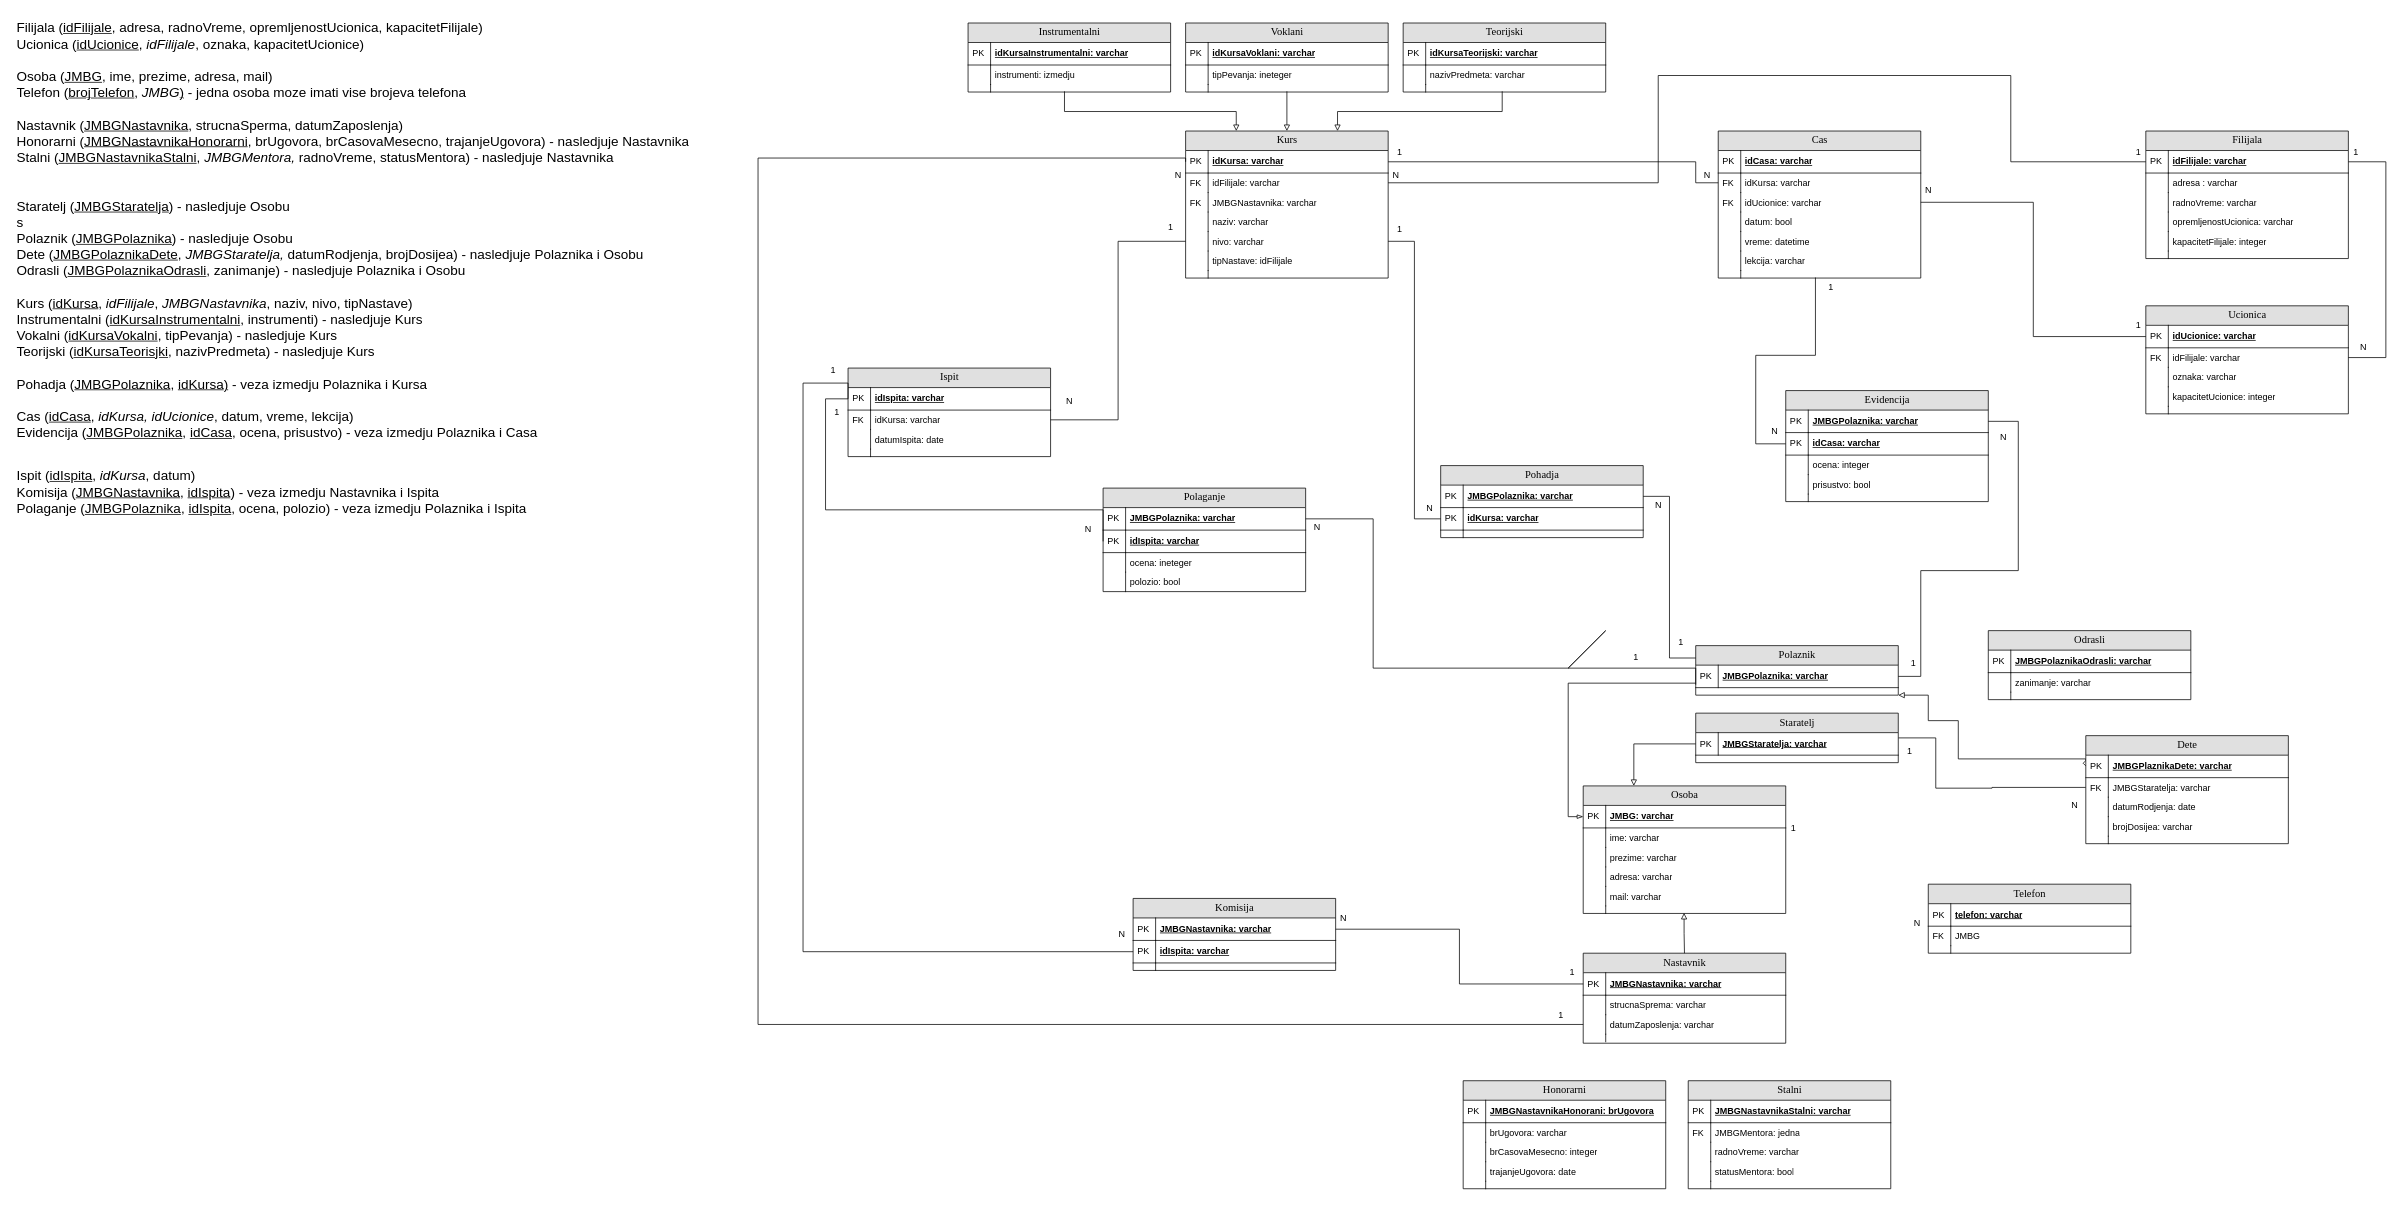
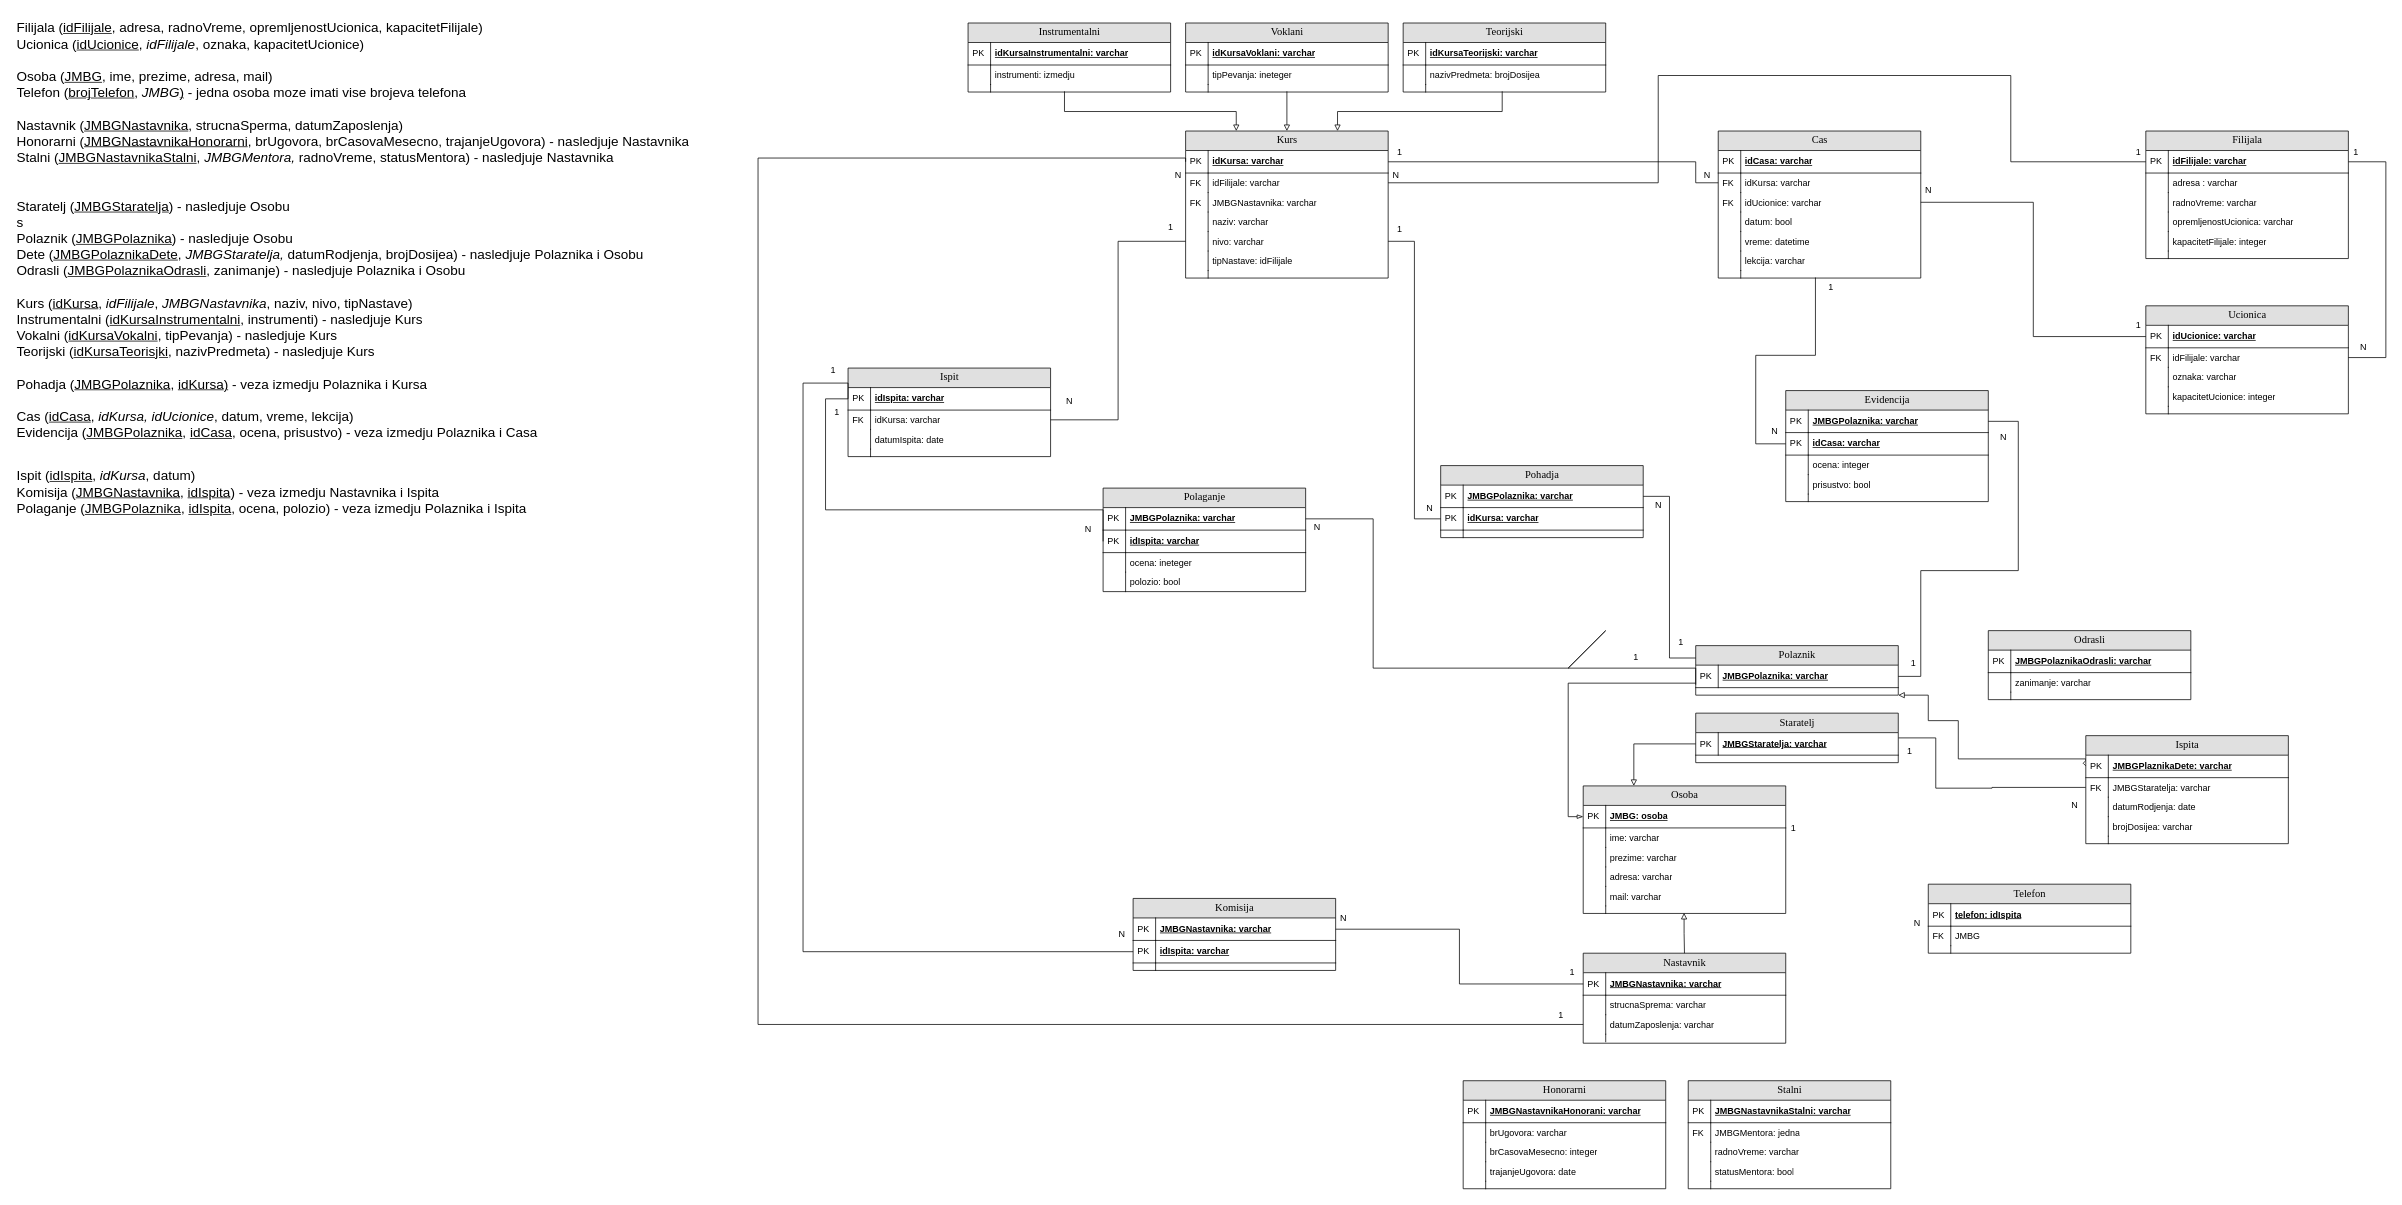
(1482, 76) -> (1491, 76)
(2187, 745) -> (2187, 745)
(1640, 816) -> (1635, 816)
(1992, 915) -> (1992, 915)
(1568, 1111) -> (1563, 1111)
